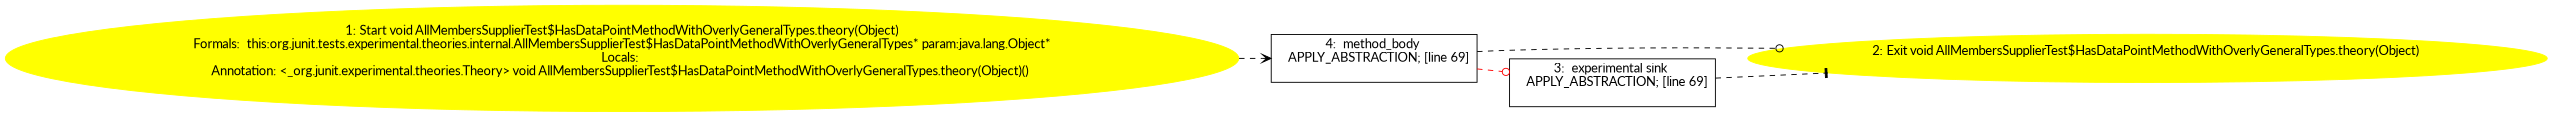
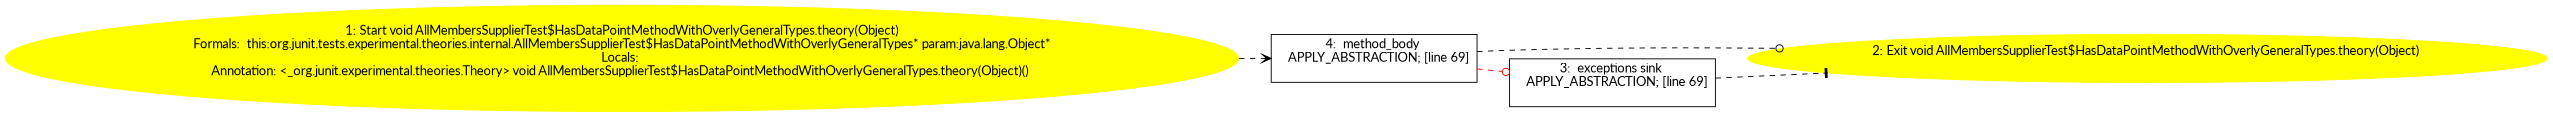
(1612, 83) -> (1612, 83)
